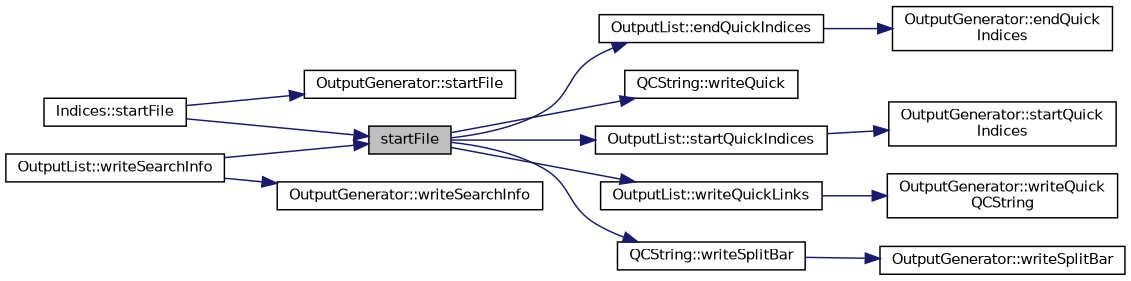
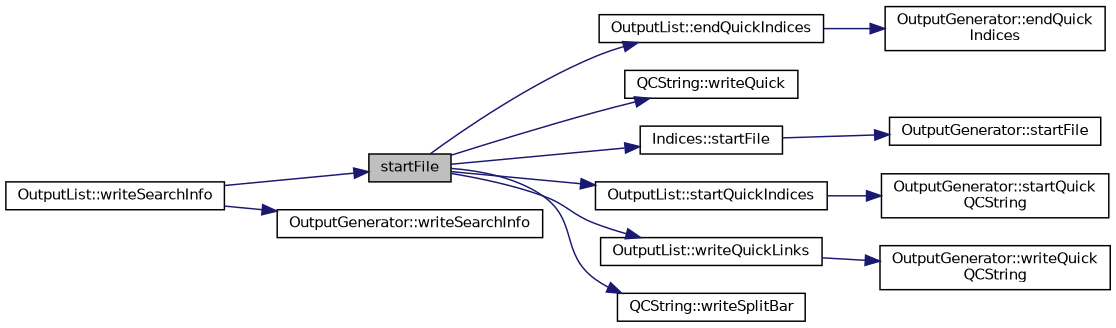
(1002, 124) -> (995, 196)
(270, 127) -> (538, 156)
(1002, 260) -> none
